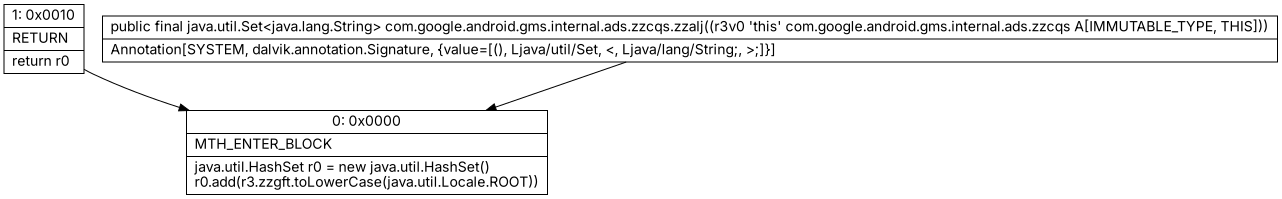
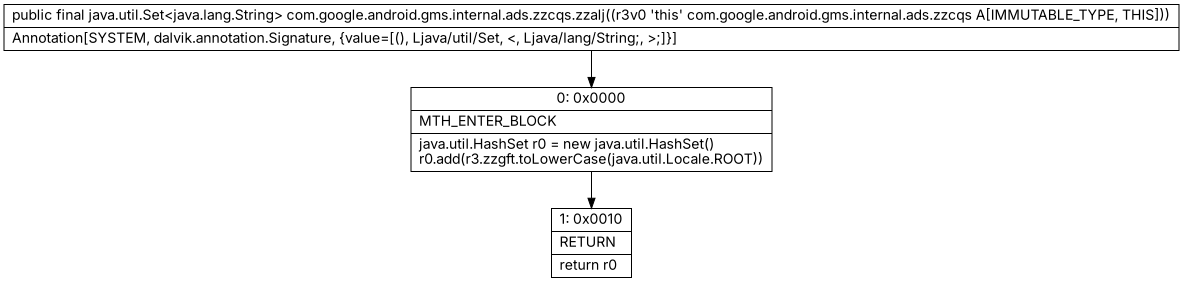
(131, 90) -> (592, 185)
